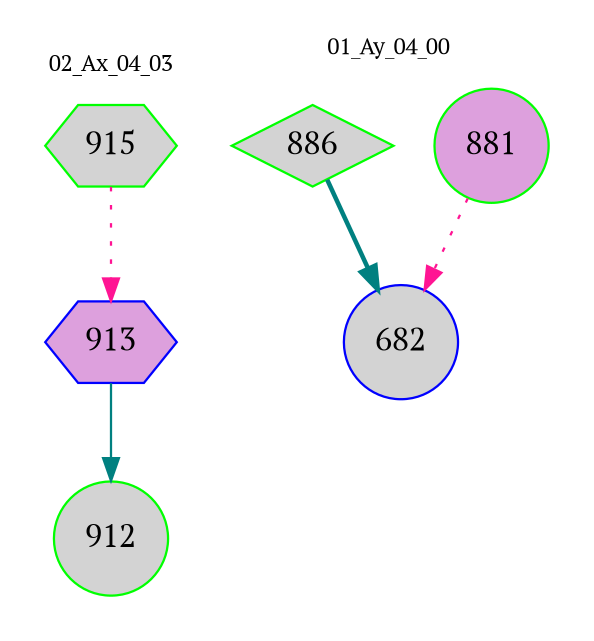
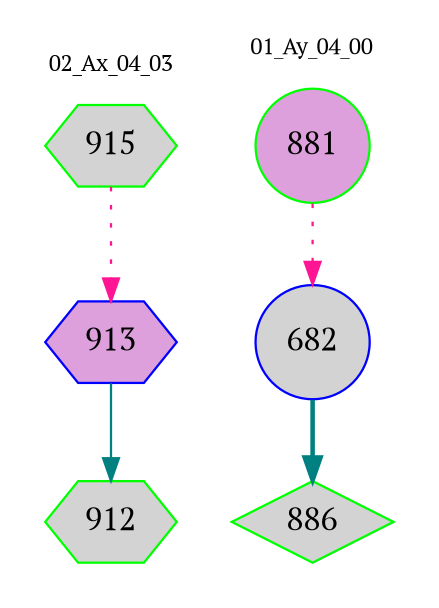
(348, 224) -> (313, 428)
(111, 539) -> (111, 522)
